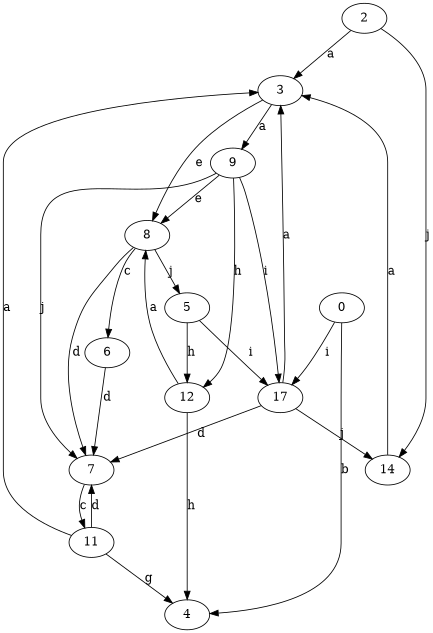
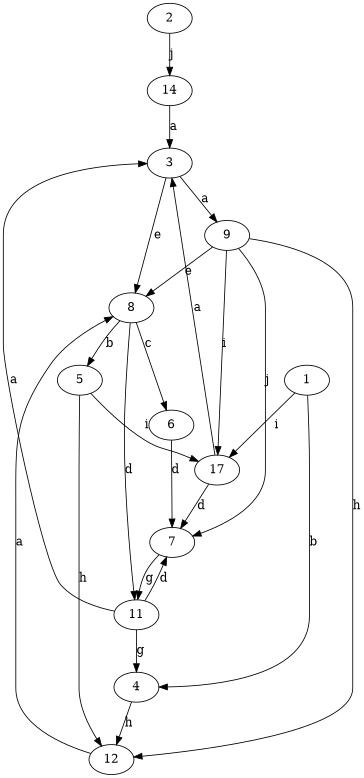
(326, 52) -> none
(171, 272) -> (110, 344)
(342, 308) -> (307, 380)
(72, 338) -> (125, 457)
(330, 431) -> none
(187, 502) -> (125, 719)
(83, 506) -> (150, 579)
